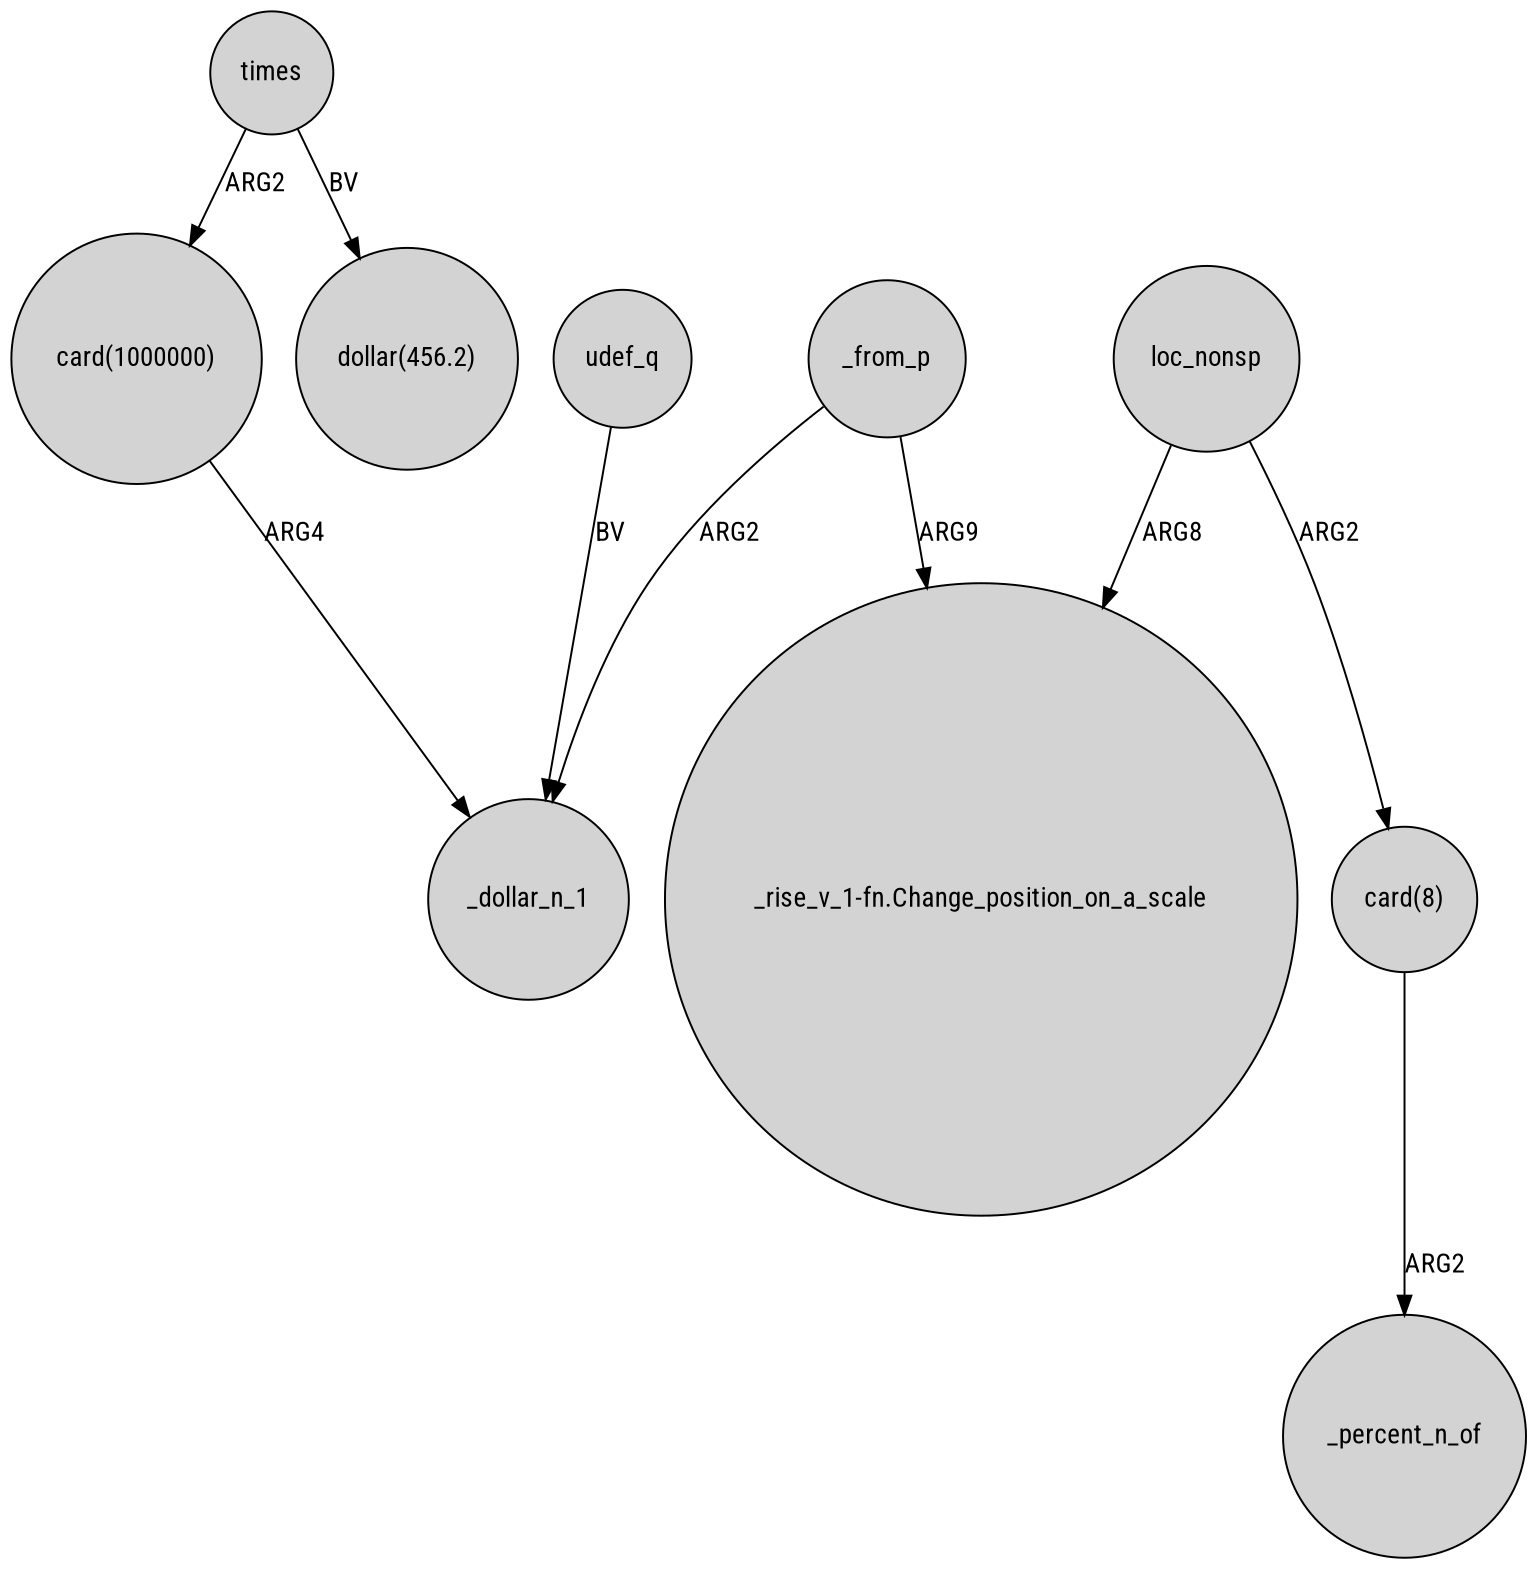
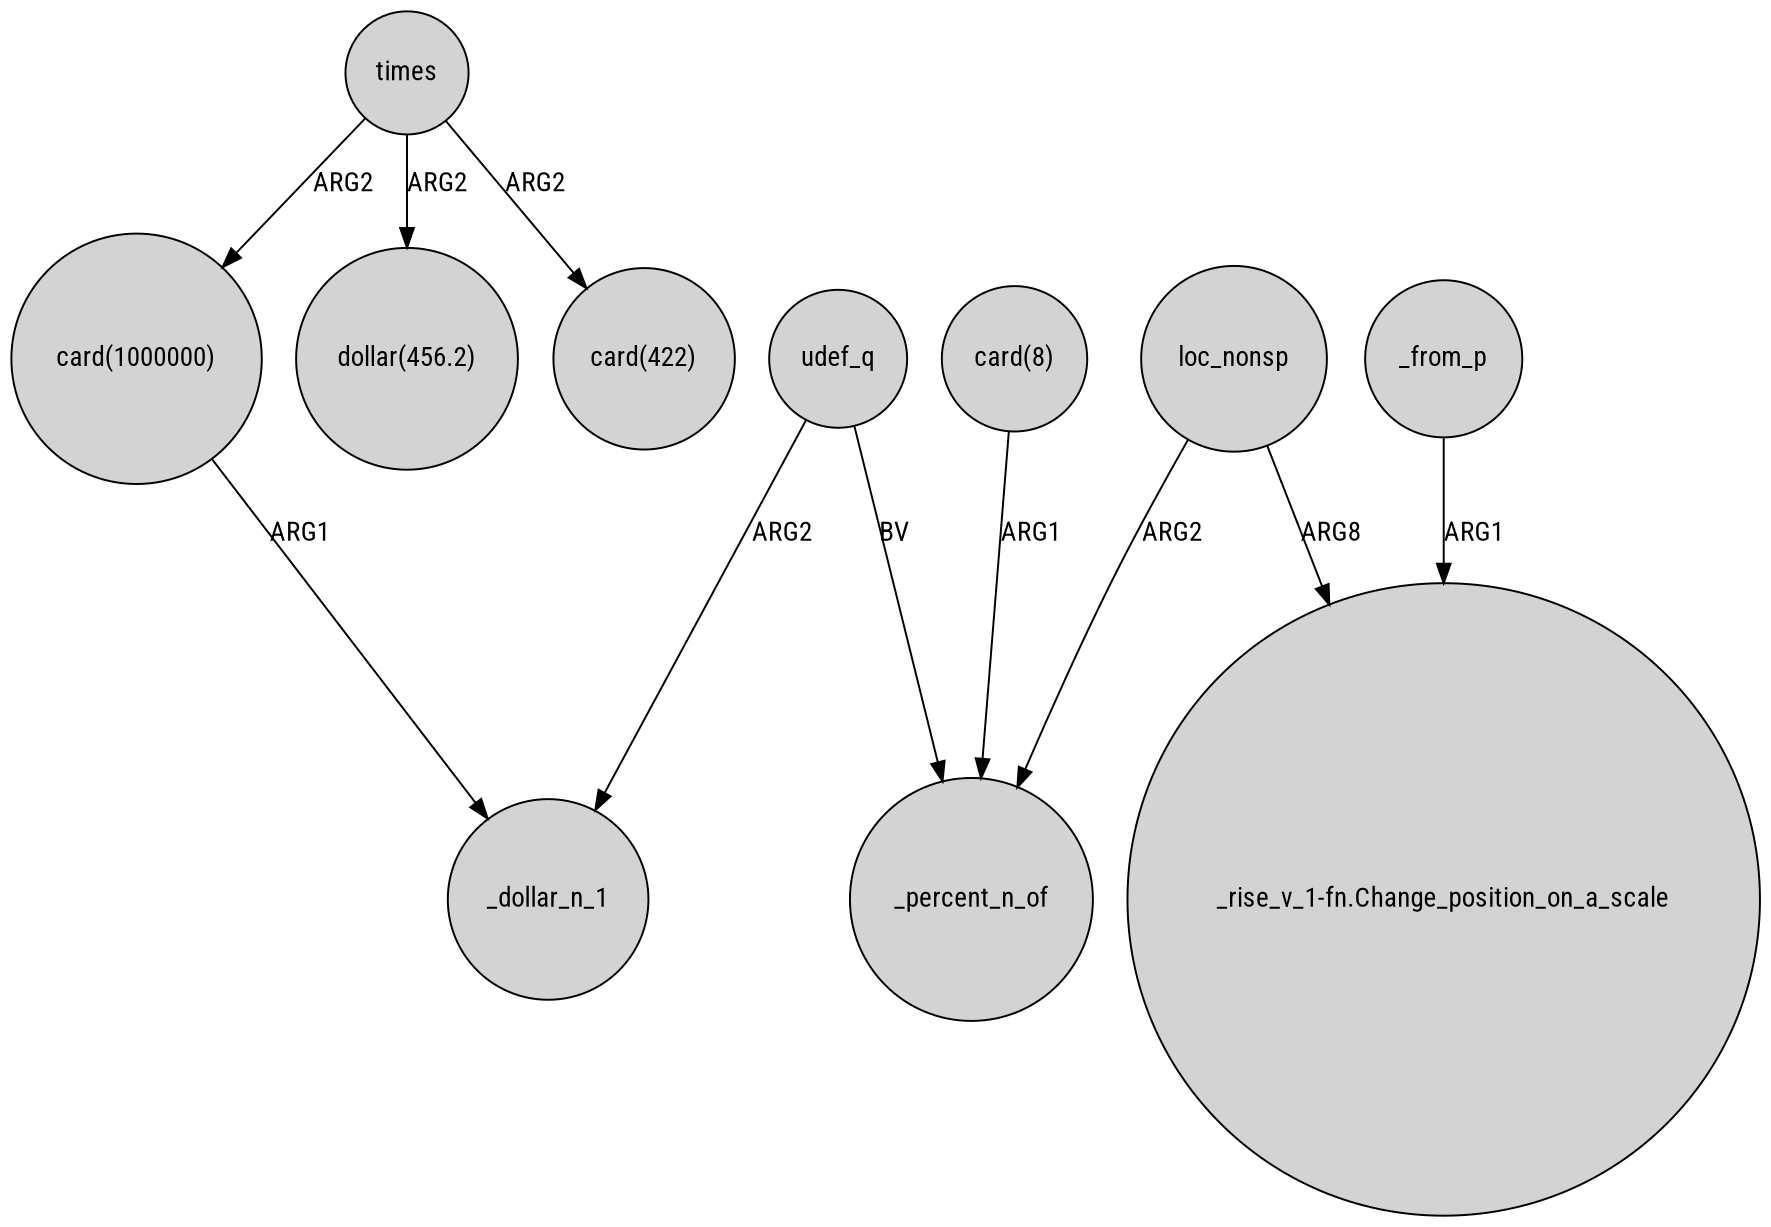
(344, 184) -> (437, 184)
none -> (644, 359)
(294, 534) -> (300, 534)
(611, 534) -> (782, 534)
(949, 534) -> (1474, 534)
(657, 571) -> none
none -> (896, 594)
(1328, 621) -> (1102, 602)
(1435, 1265) -> (1031, 534)
